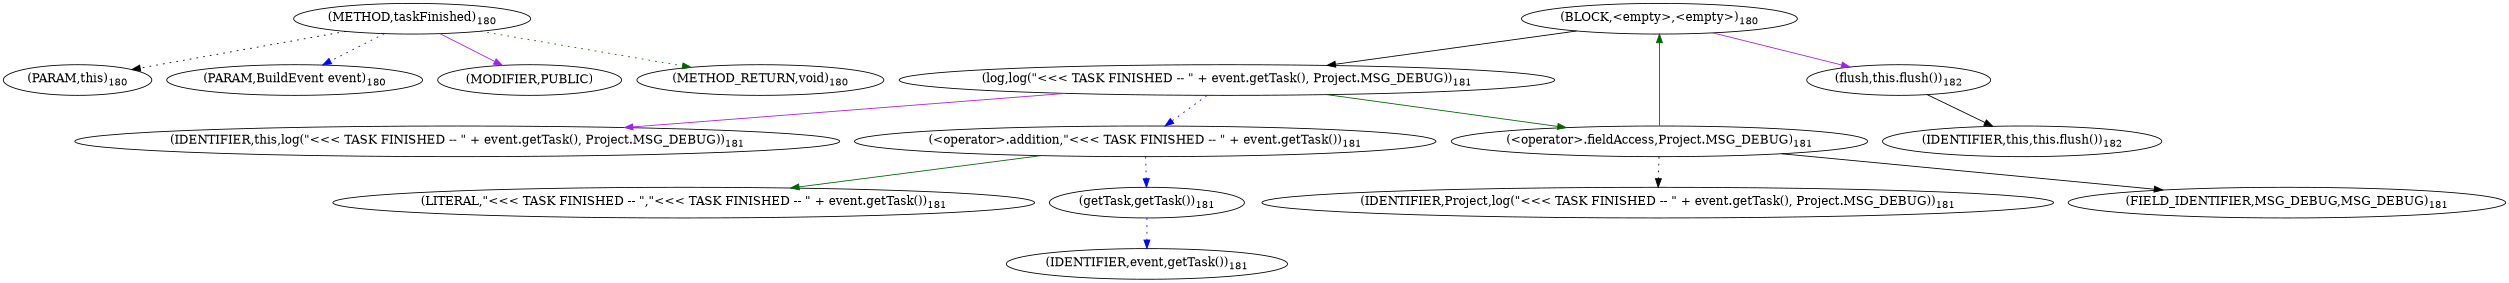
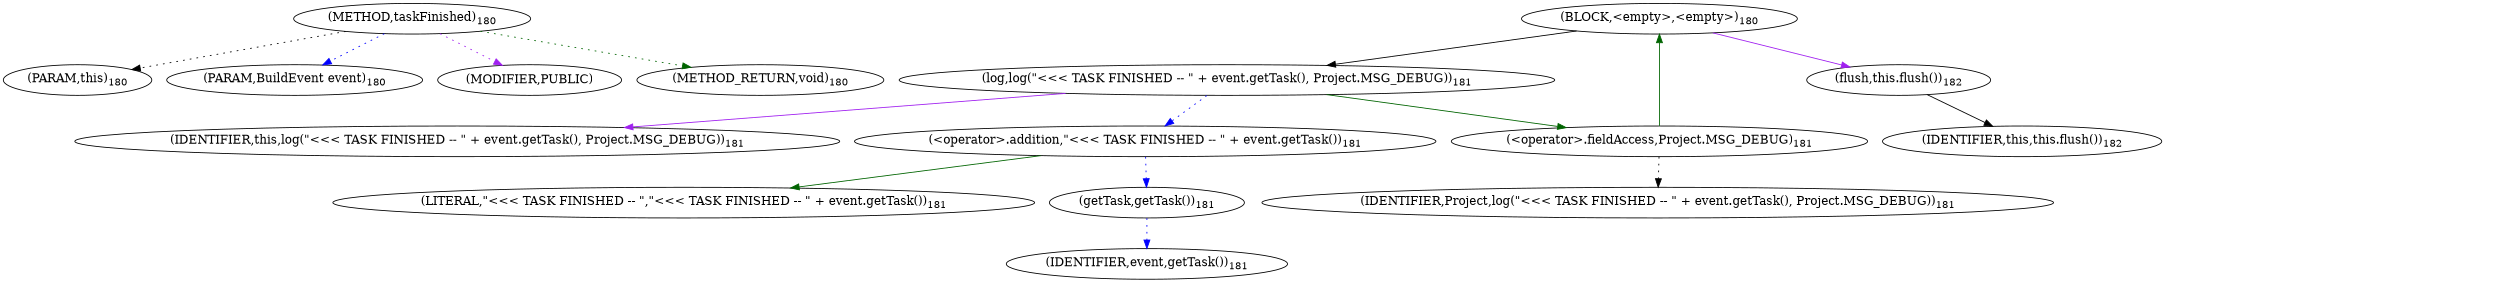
(467, 48) -> (467, 48)
(2287, 203) -> none
